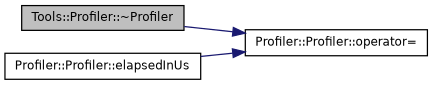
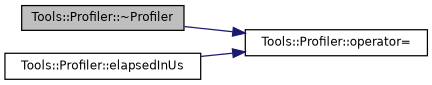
(336, 43) -> (336, 43)
(103, 66) -> (103, 66)
